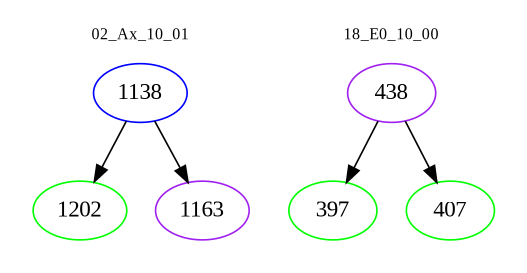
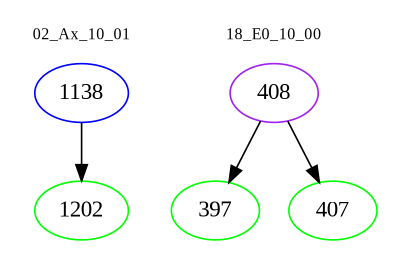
(392, 93) -> (274, 93)
(202, 211) -> none
